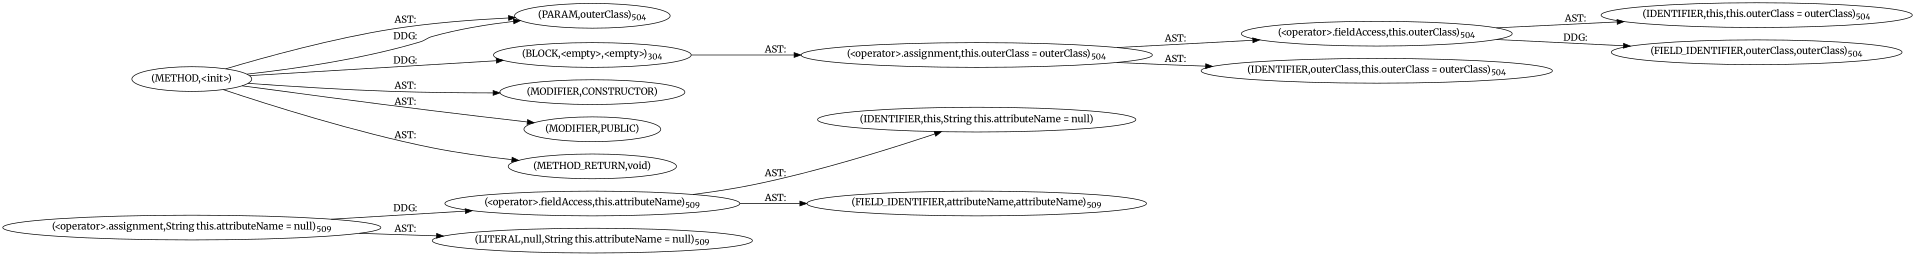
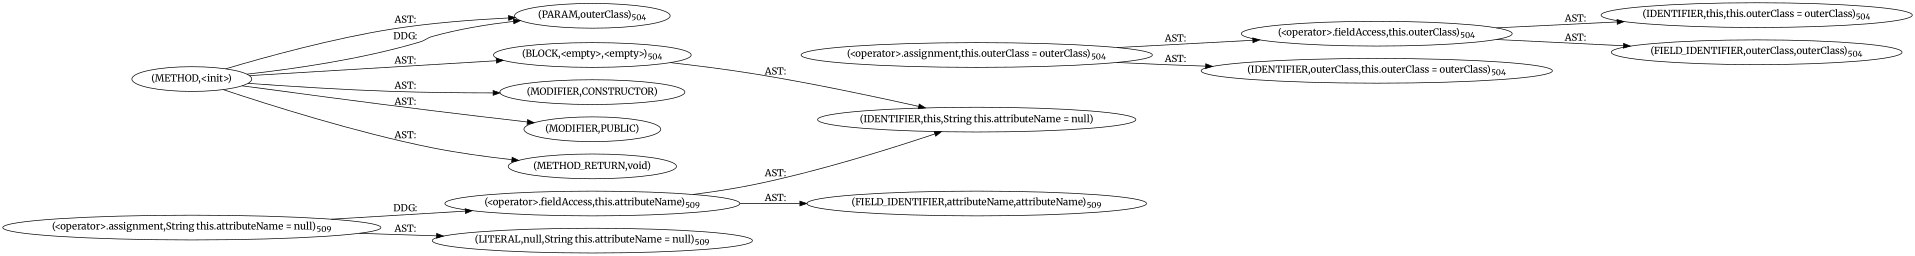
(1577, 38) -> (1577, 38)
(655, 54) -> (655, 54)
(743, 55) -> (795, 81)
(407, 61) -> (407, 61)
